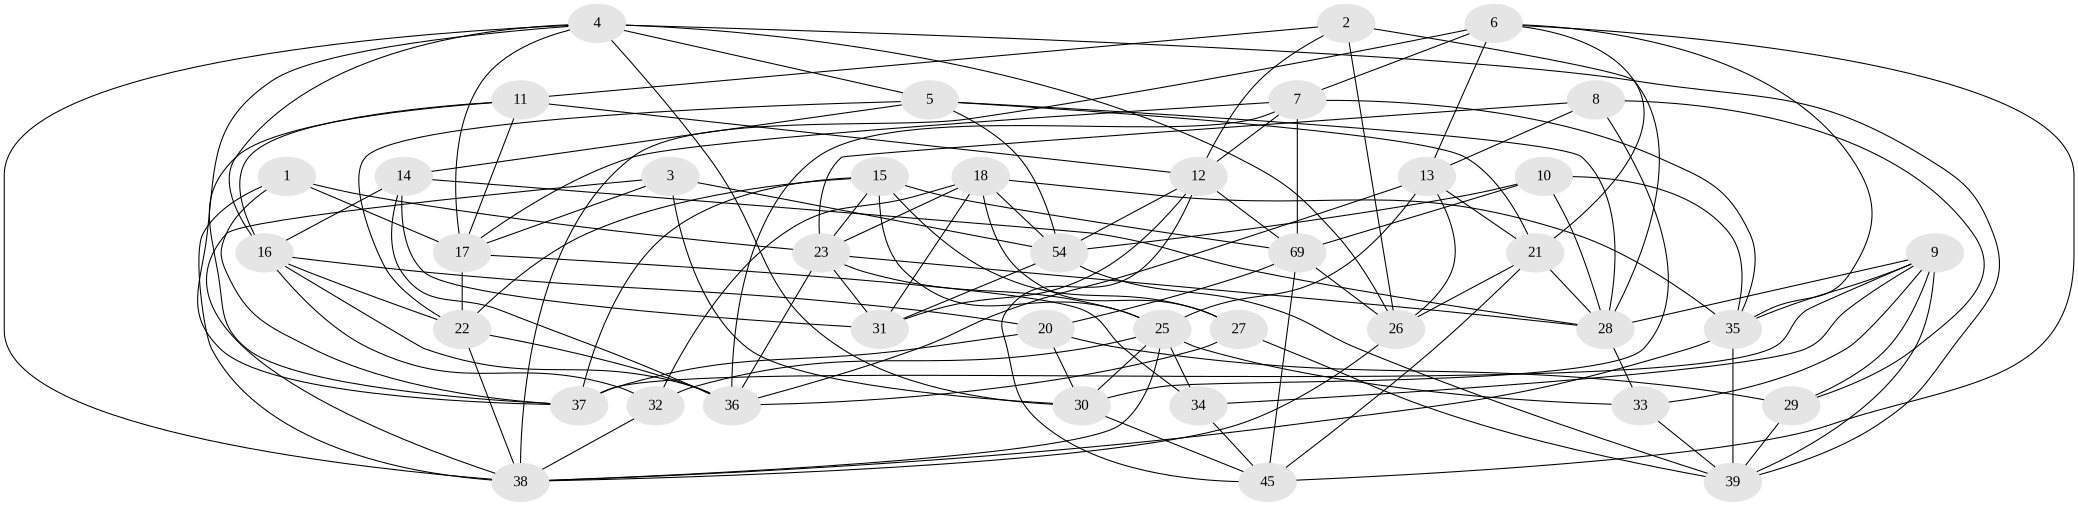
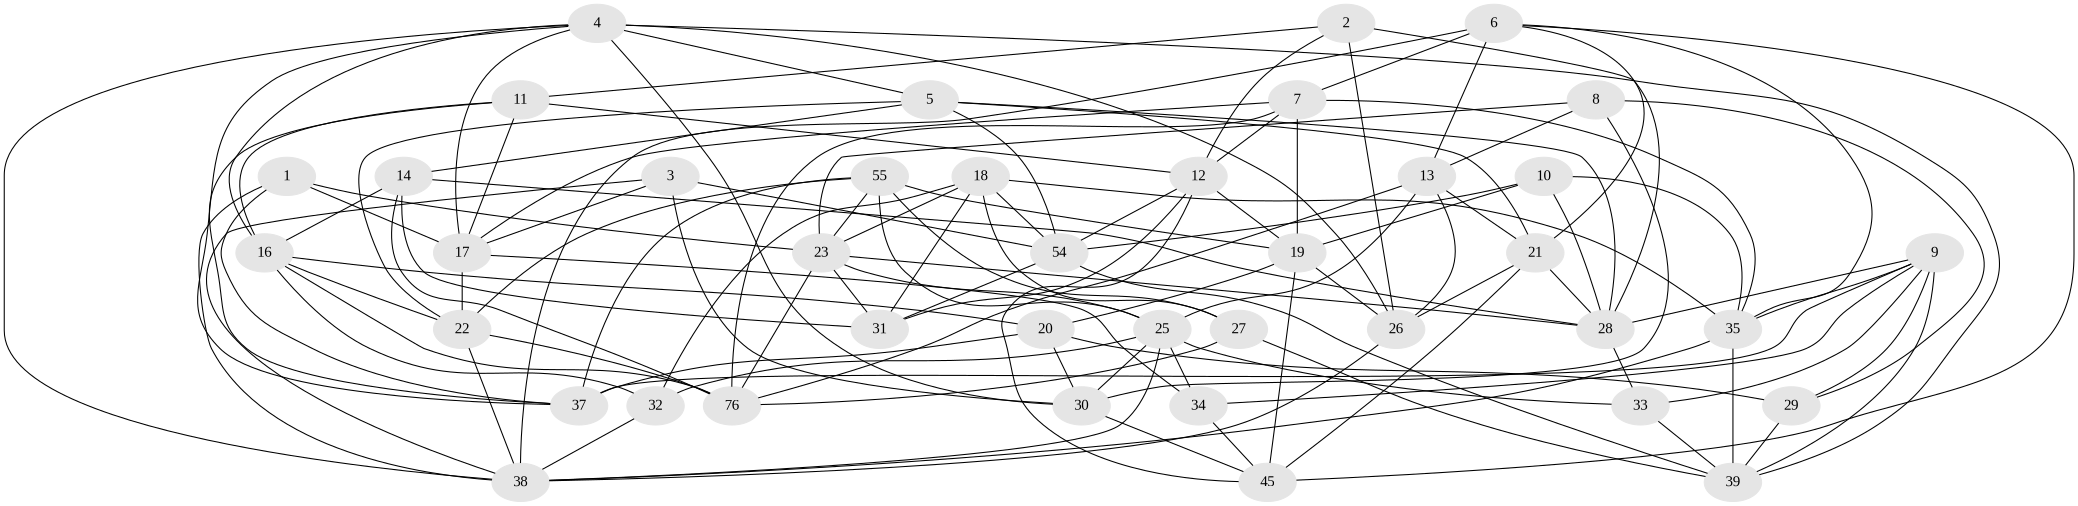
(880, 176) -> (880, 176)
(1297, 253) -> (1297, 253)
(732, 406) -> (732, 406)
